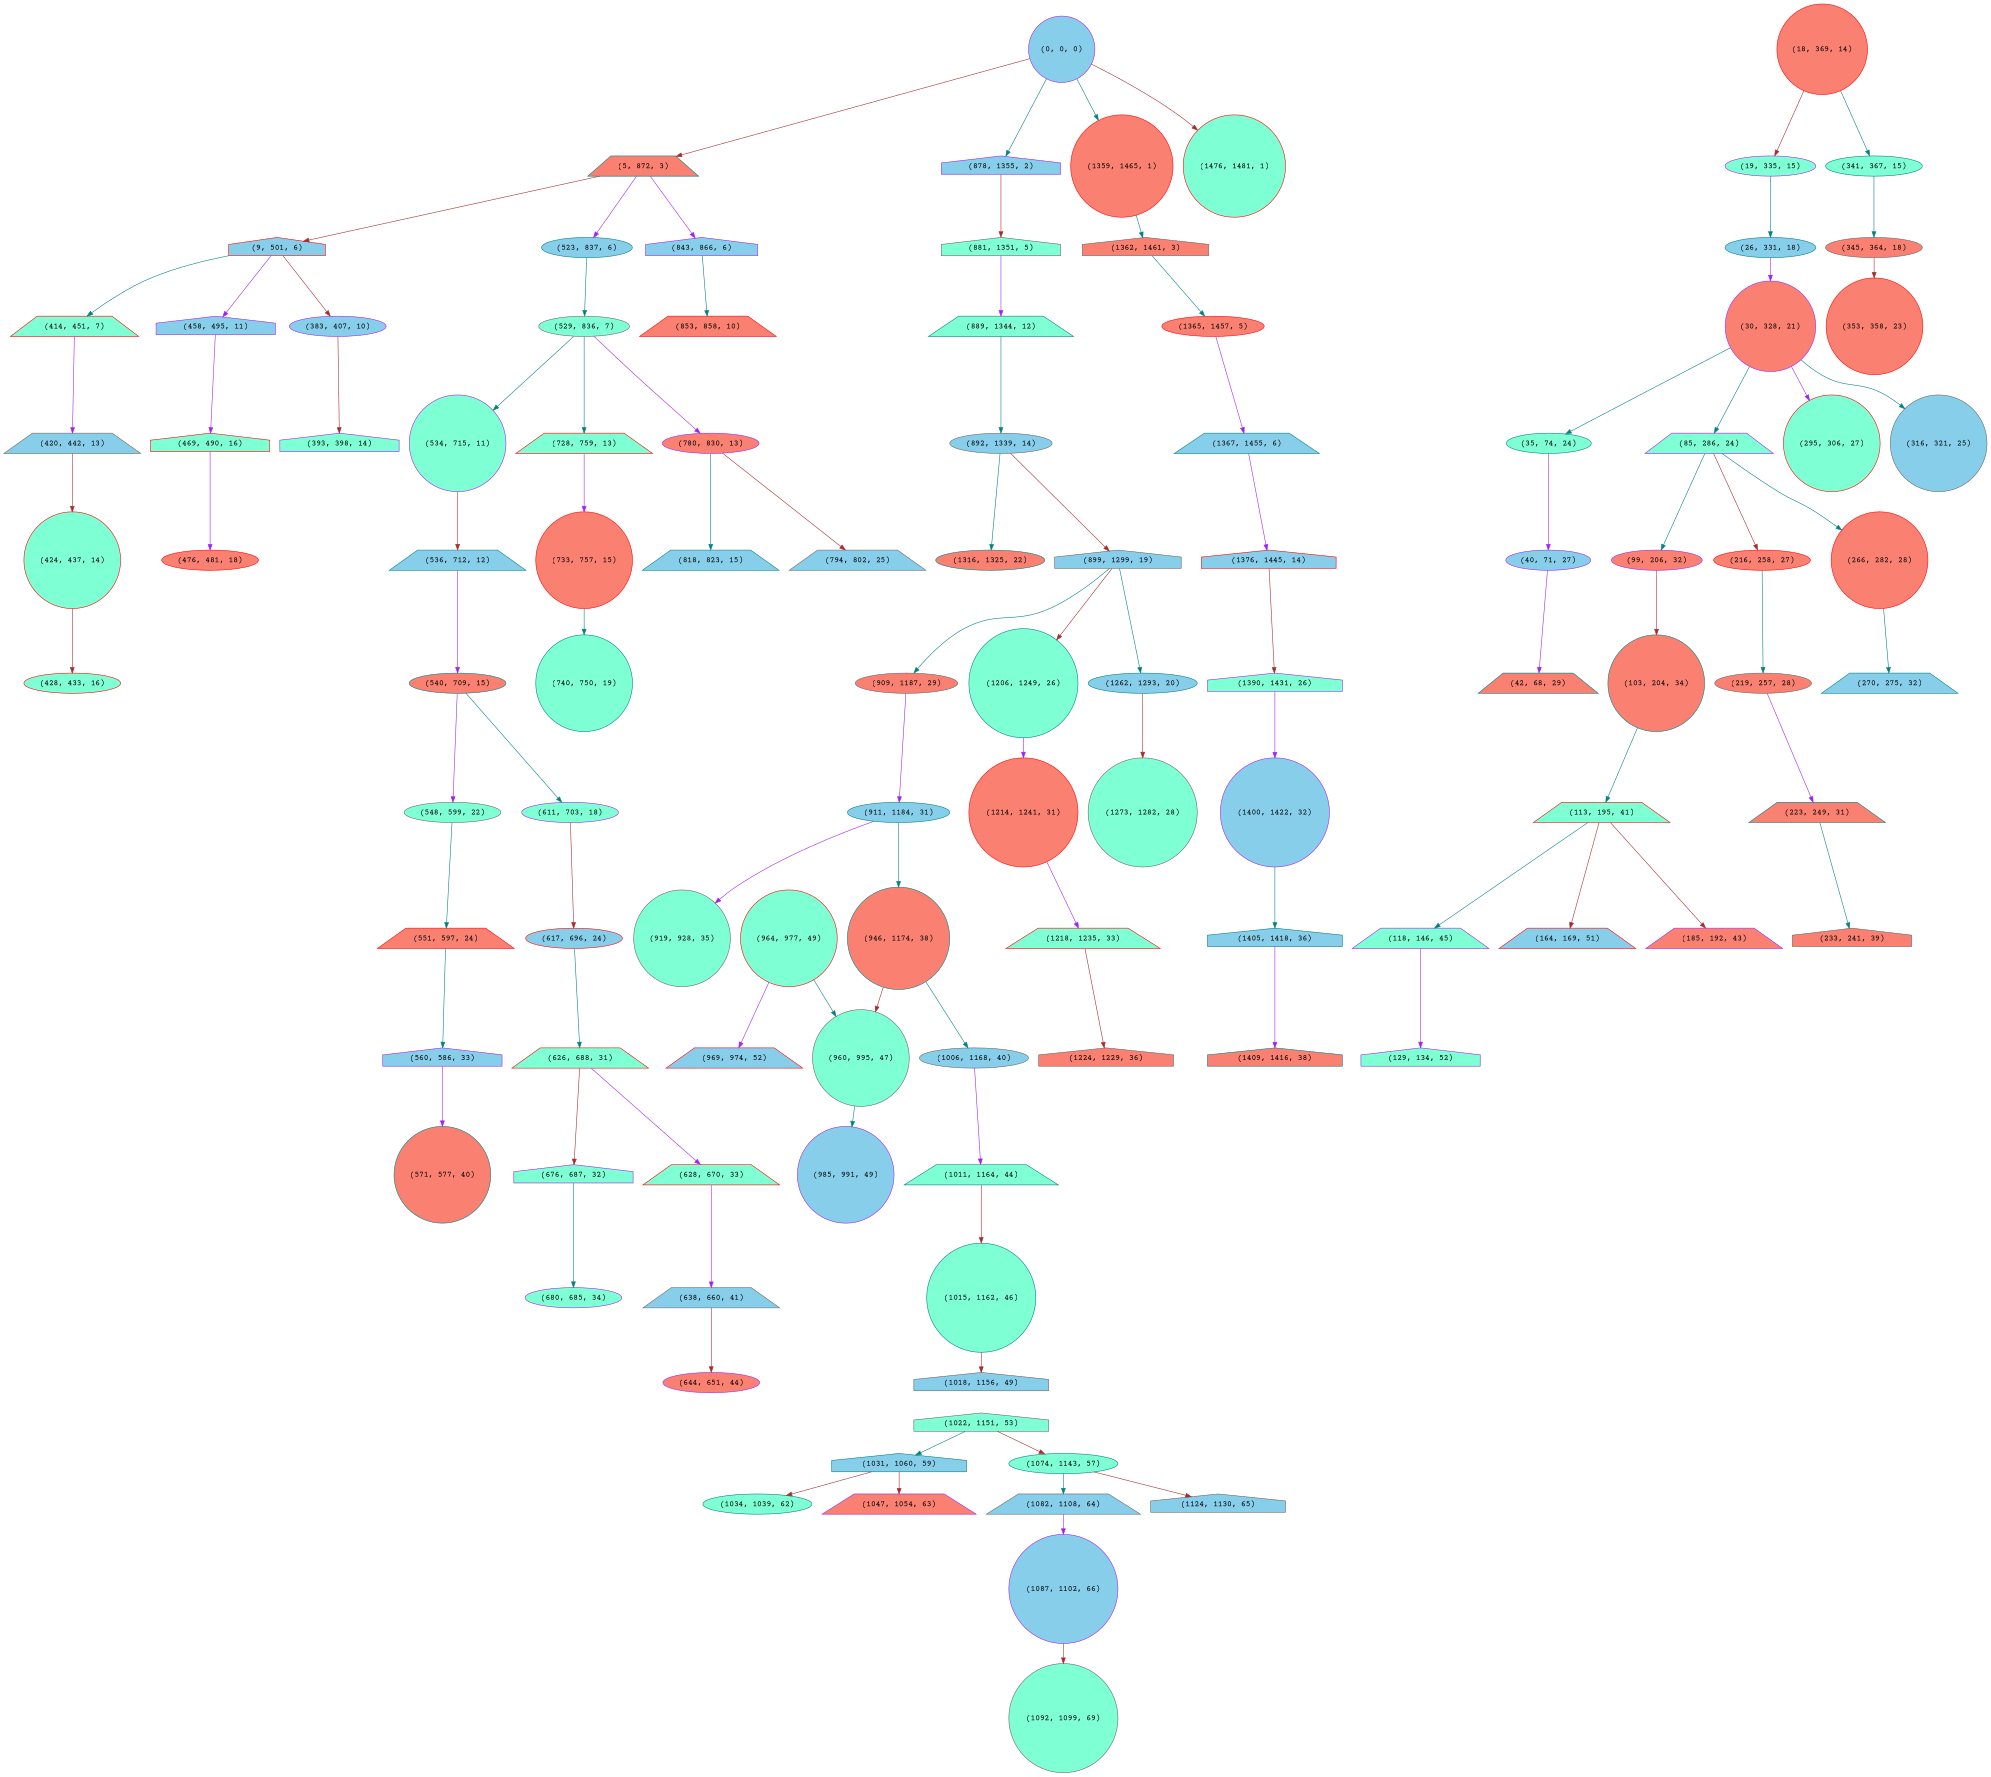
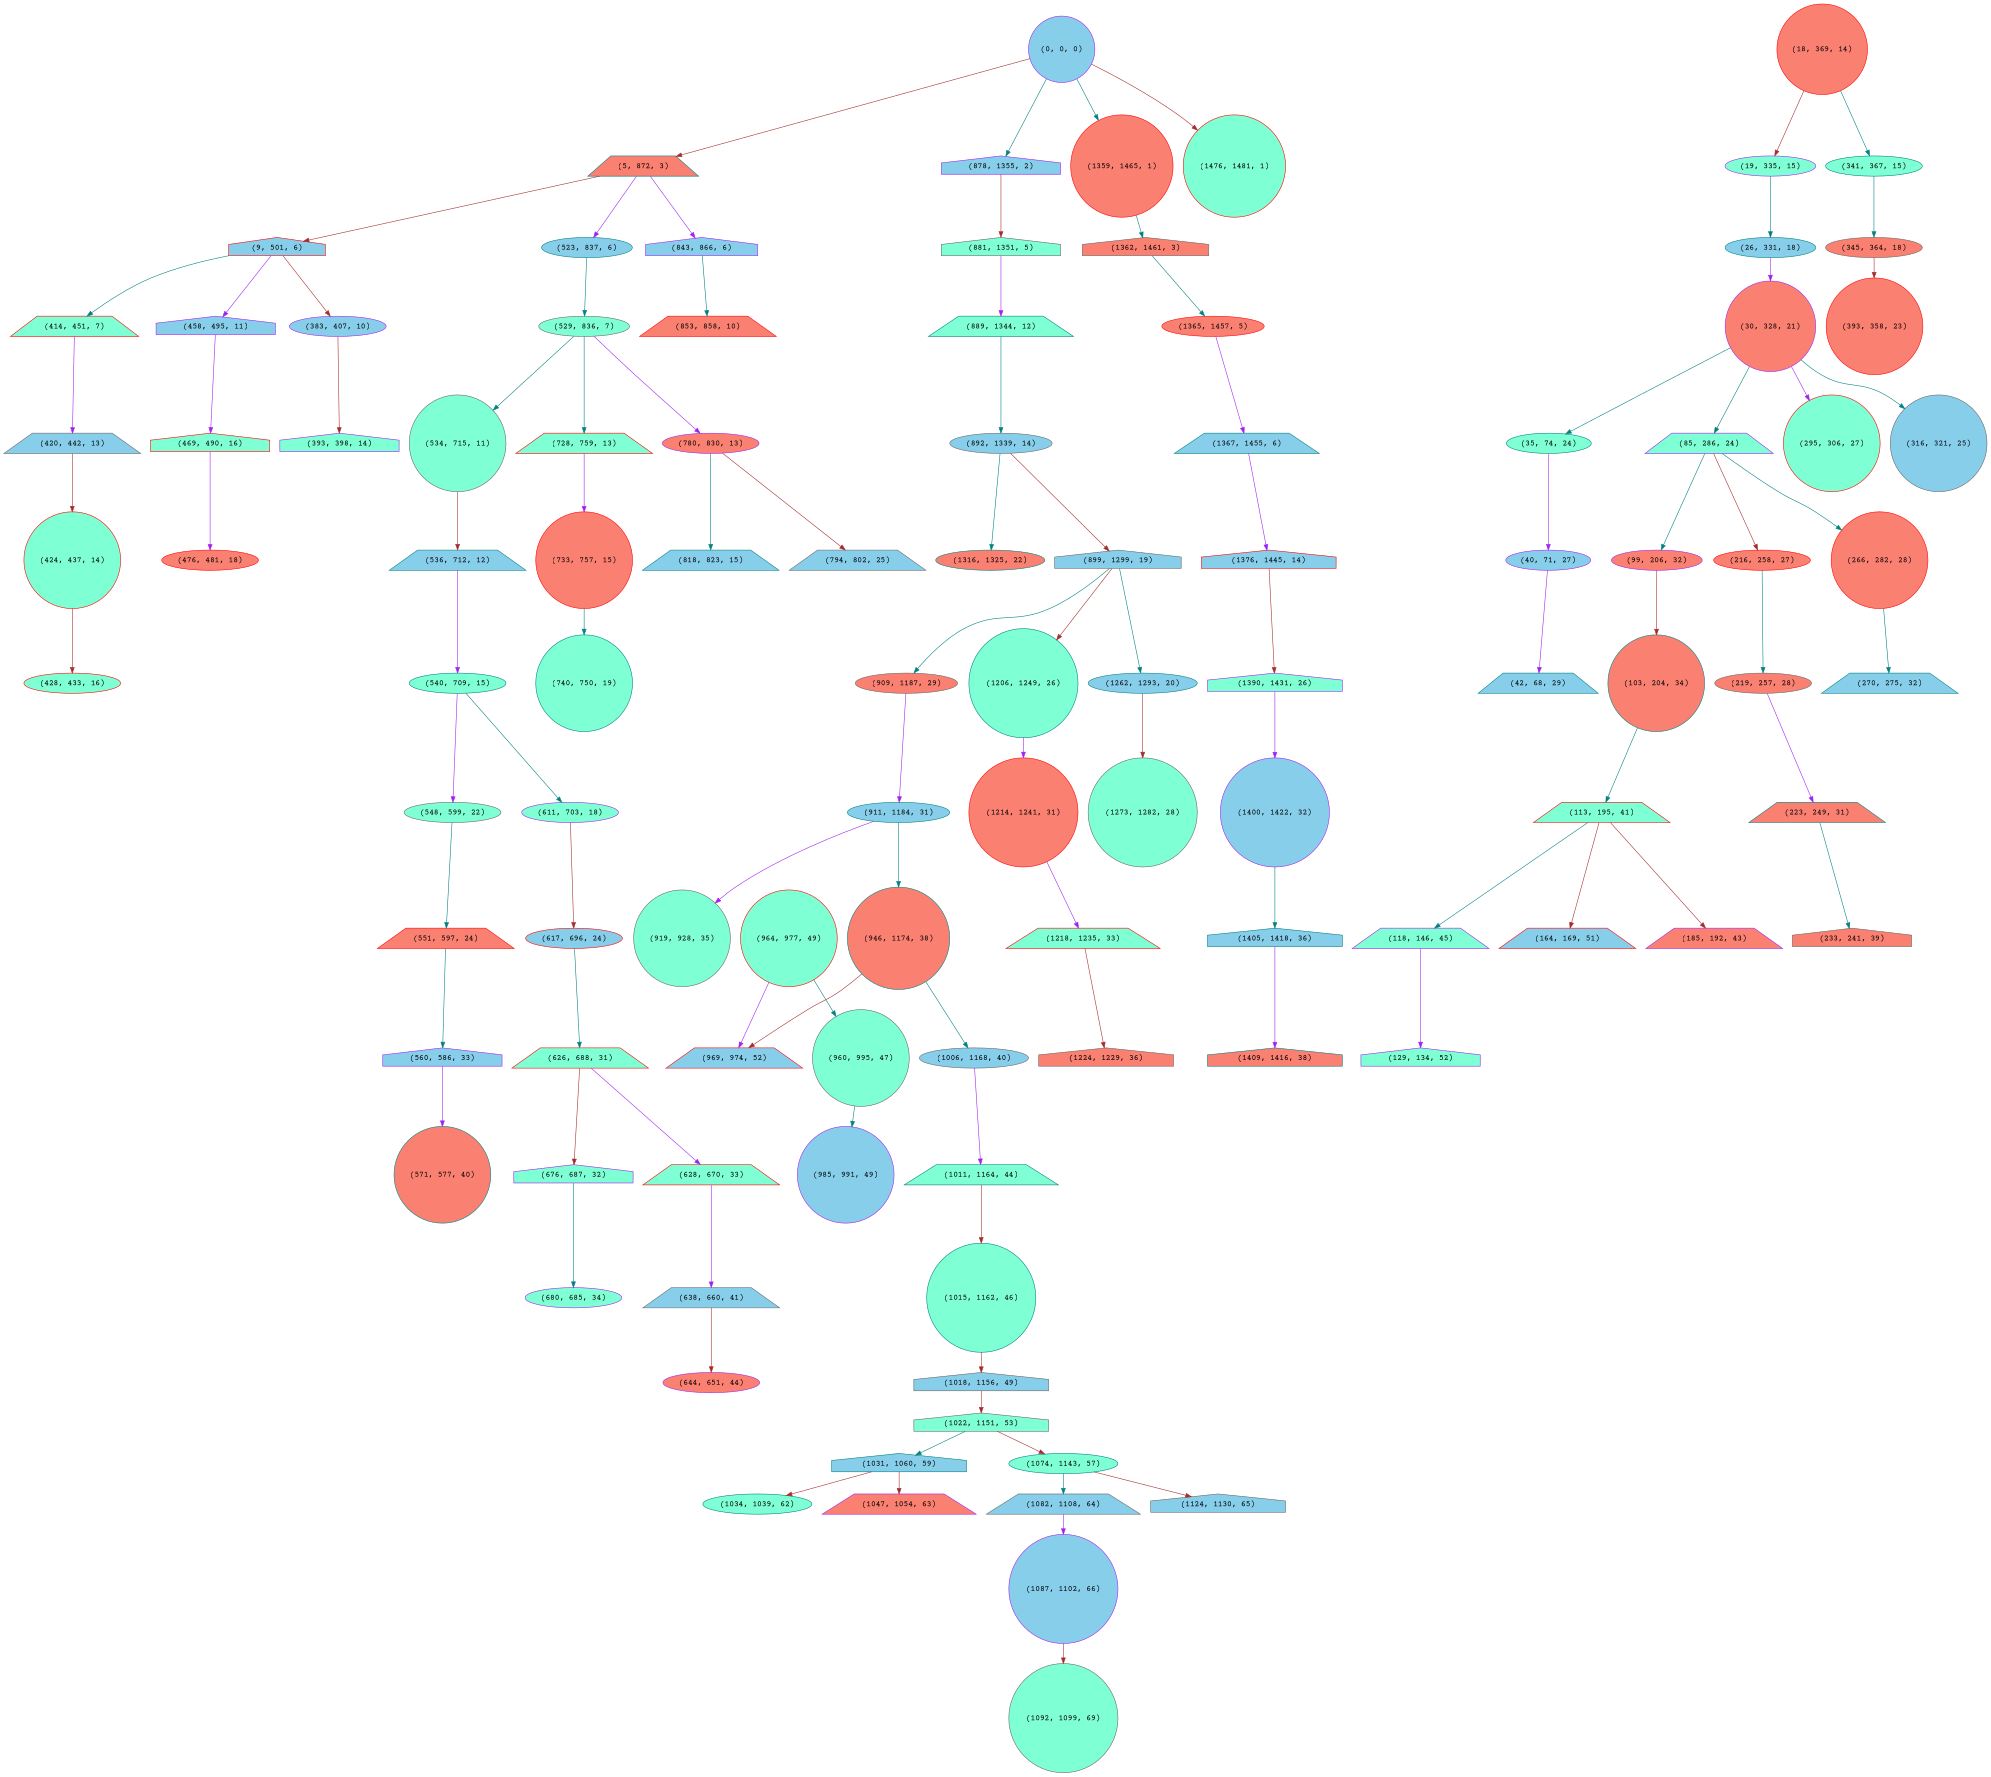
(1875, 326) -> (1875, 326)
(458, 443) -> (458, 443)
(458, 683) -> (458, 683)
(1538, 683) -> (1538, 683)
(880, 997) -> (808, 1010)
none -> (981, 1399)
